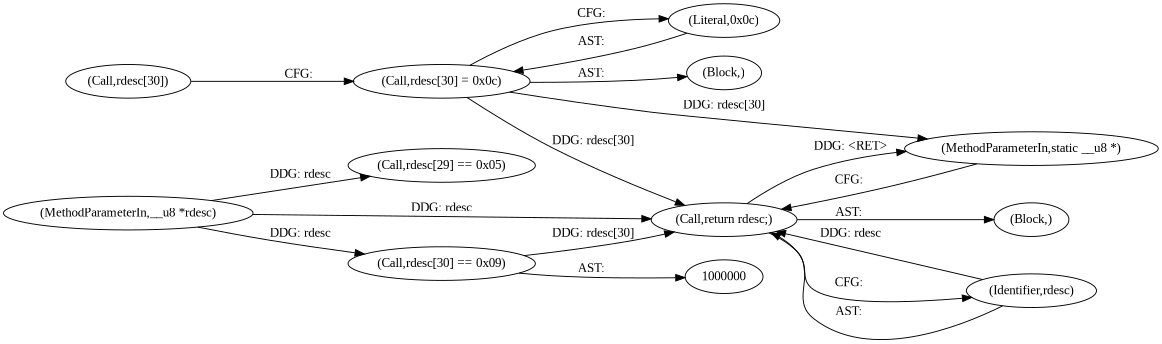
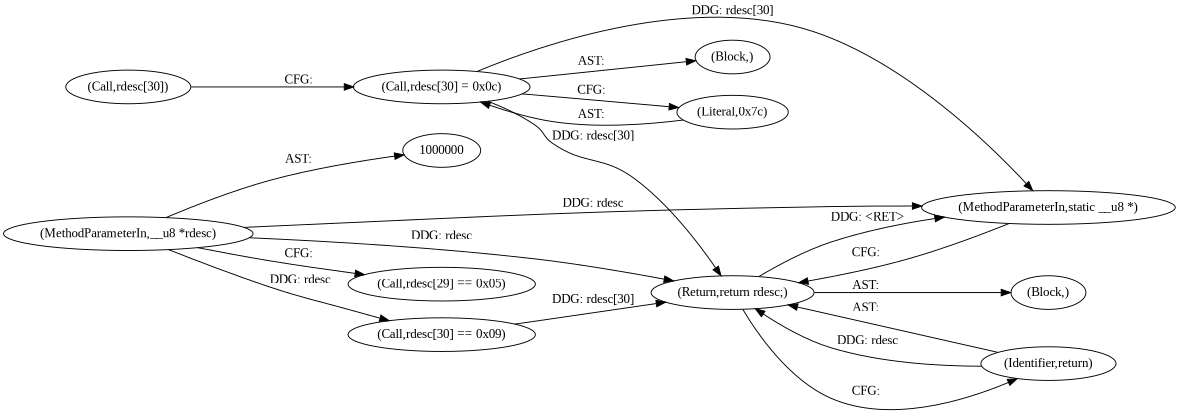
(724, 21) -> (733, 112)
(300, 174) -> (300, 254)
none -> (578, 213)
(724, 220) -> (733, 293)
(597, 277) -> (278, 178)
(1031, 291) -> (1048, 364)
